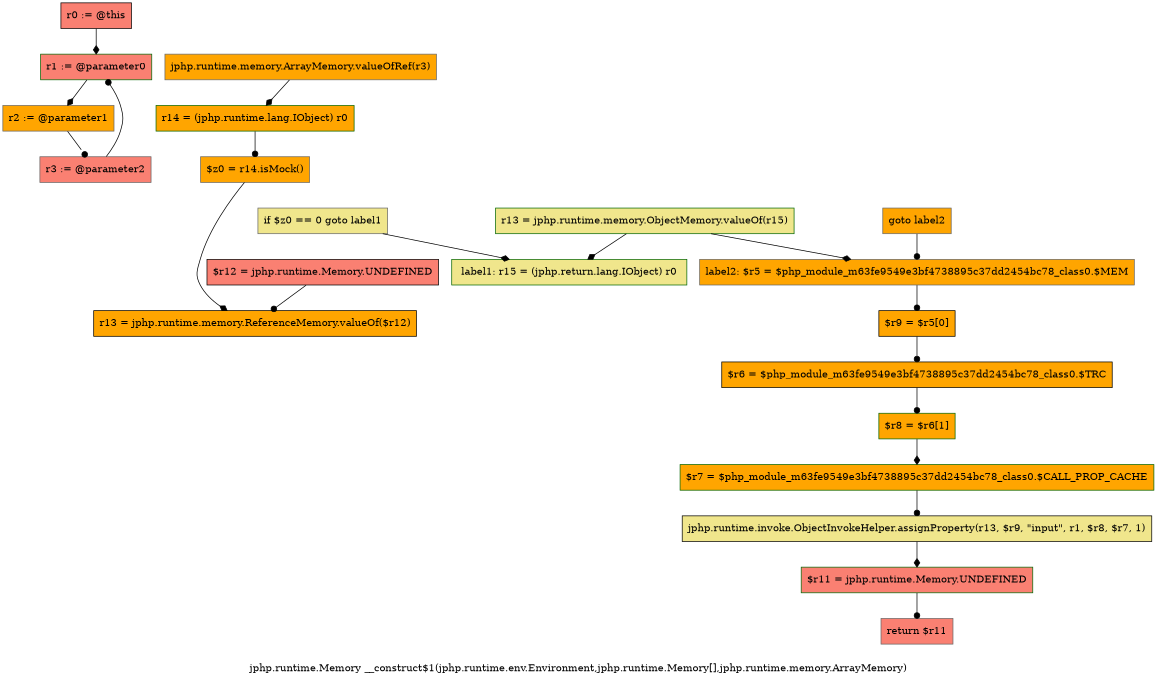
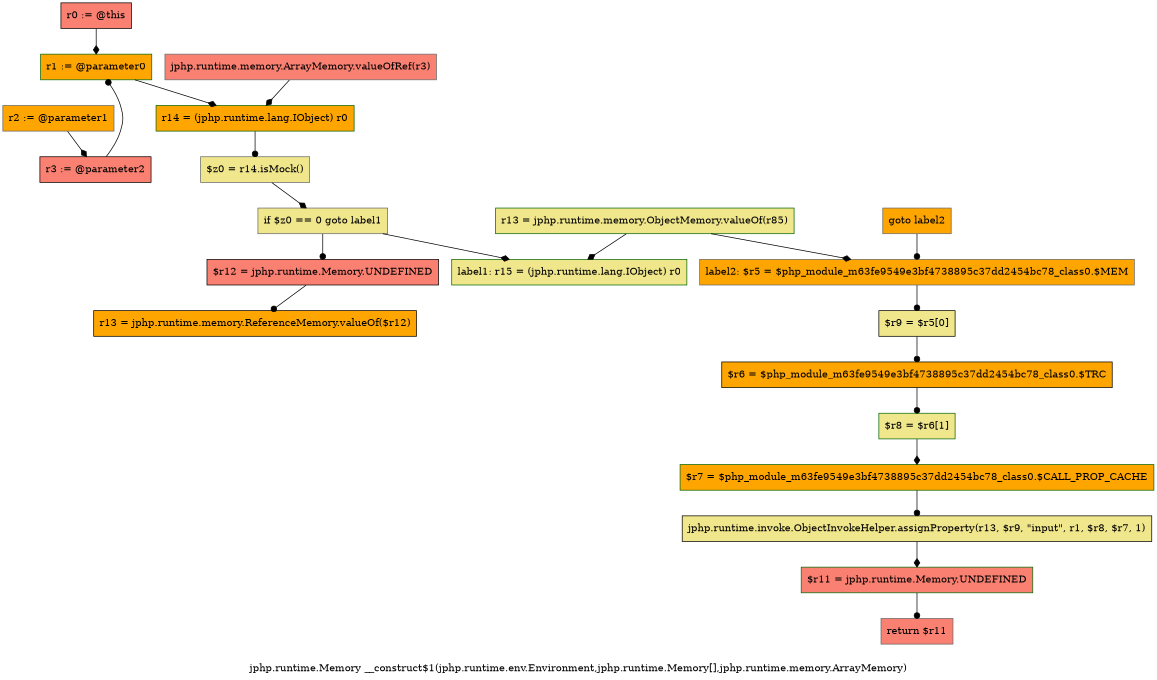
(96, 67) -> (96, 67)
(301, 67) -> (301, 67)
(80, 89) -> (171, 91)
(74, 141) -> (74, 141)
(95, 170) -> (95, 170)
(255, 170) -> (255, 170)
(645, 221) -> (645, 221)
(206, 244) -> (286, 193)
none -> (323, 244)
(569, 272) -> (569, 272)
(917, 323) -> (917, 323)
(917, 426) -> (917, 426)
